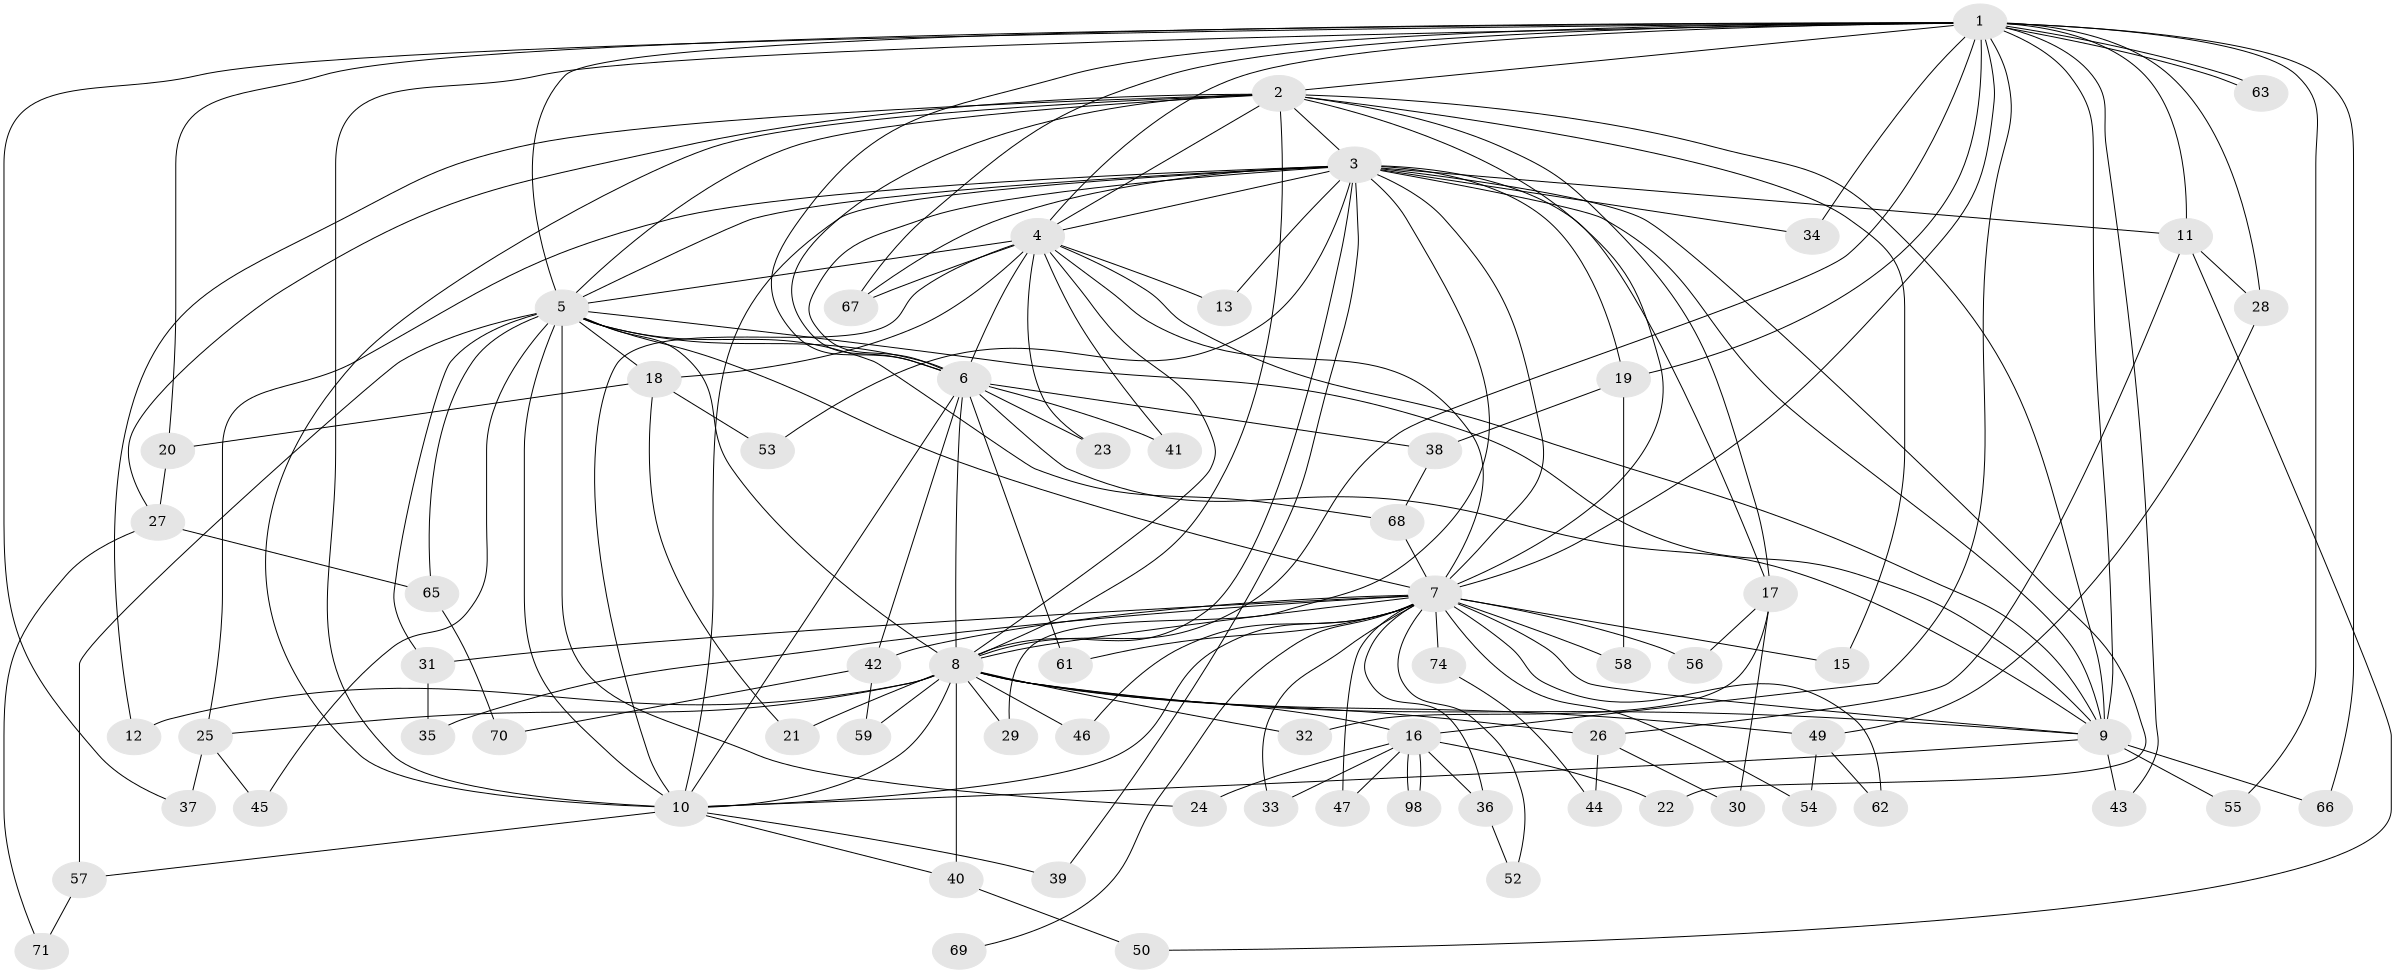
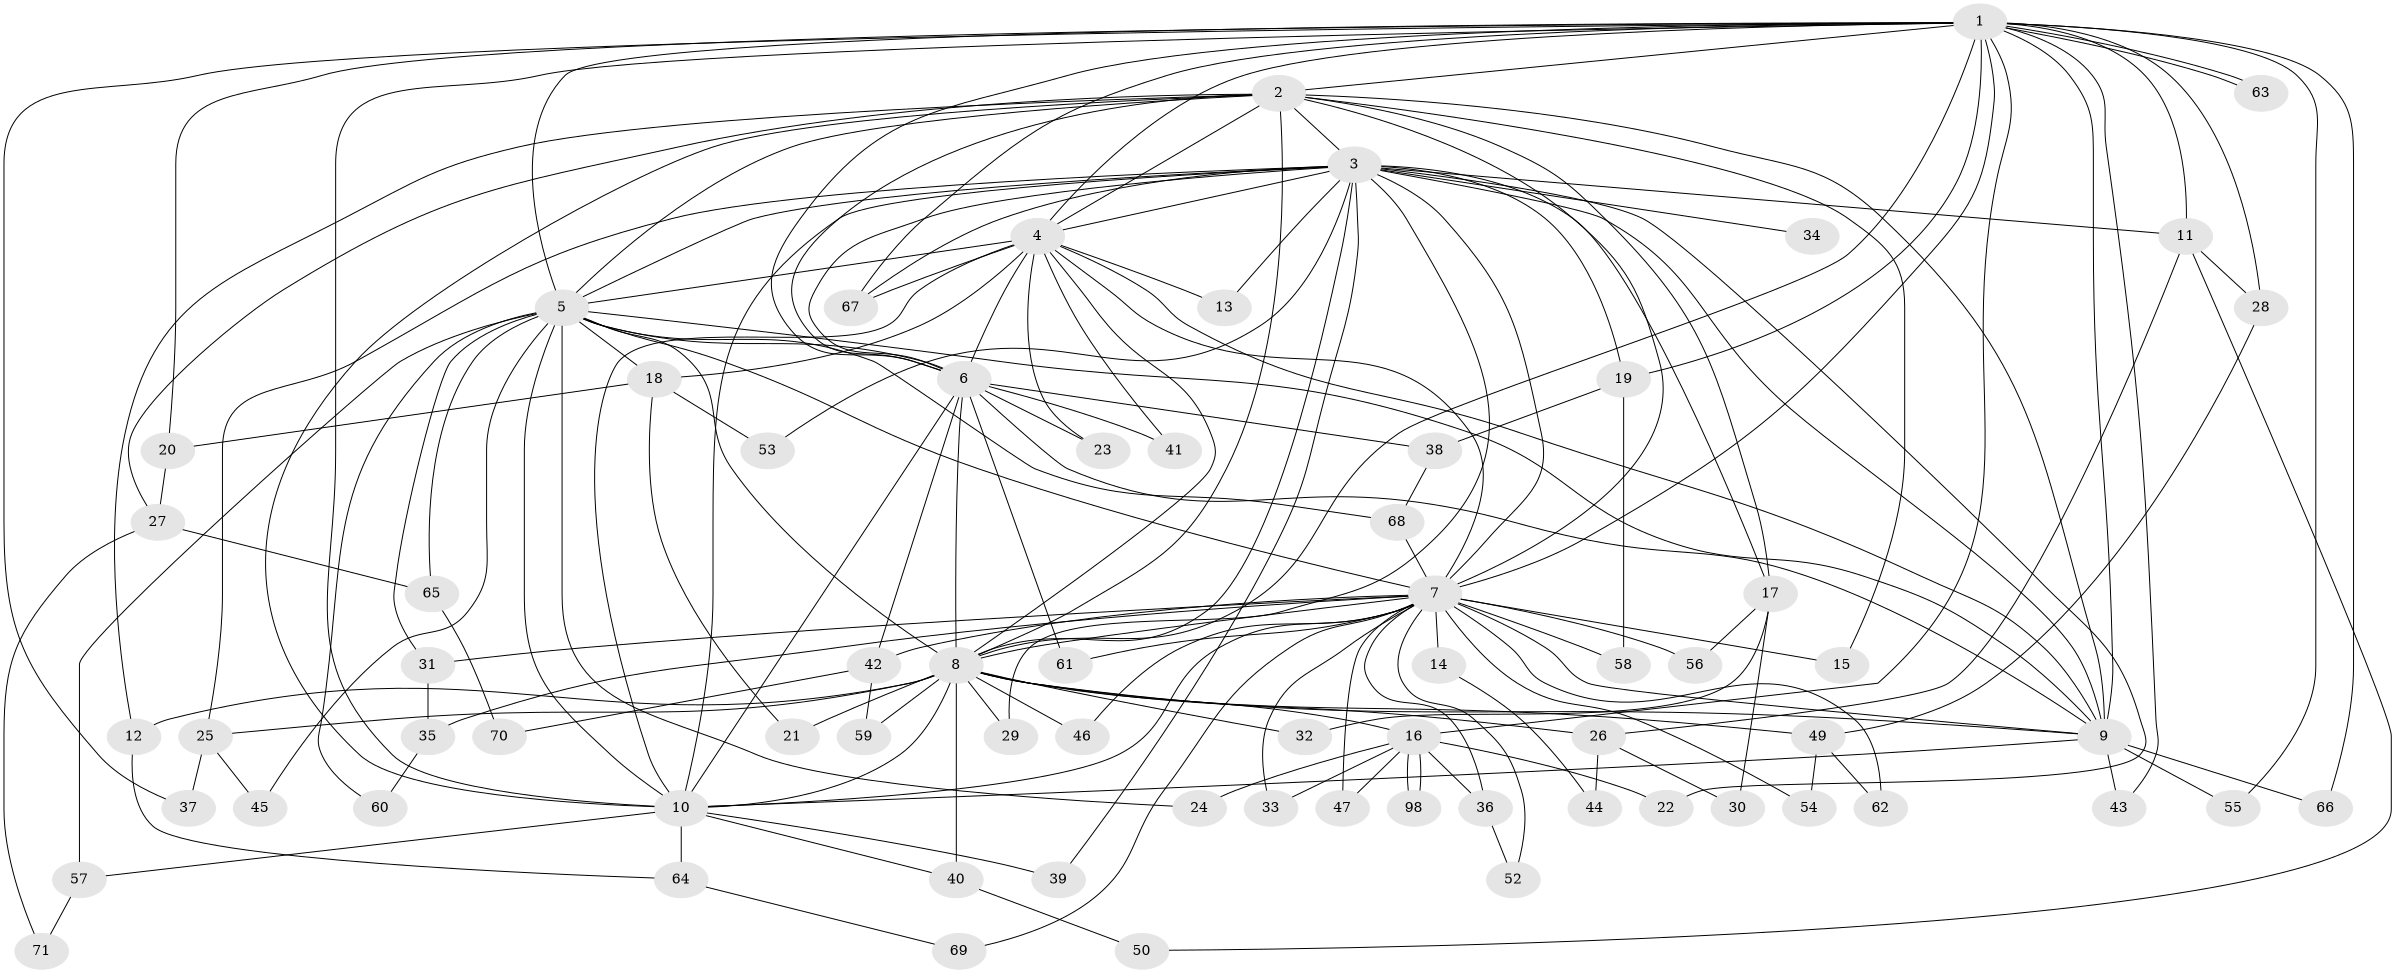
(1889, 125) -> none
(1439, 665) -> (1439, 665)
none -> (380, 808)
none -> (681, 880)
